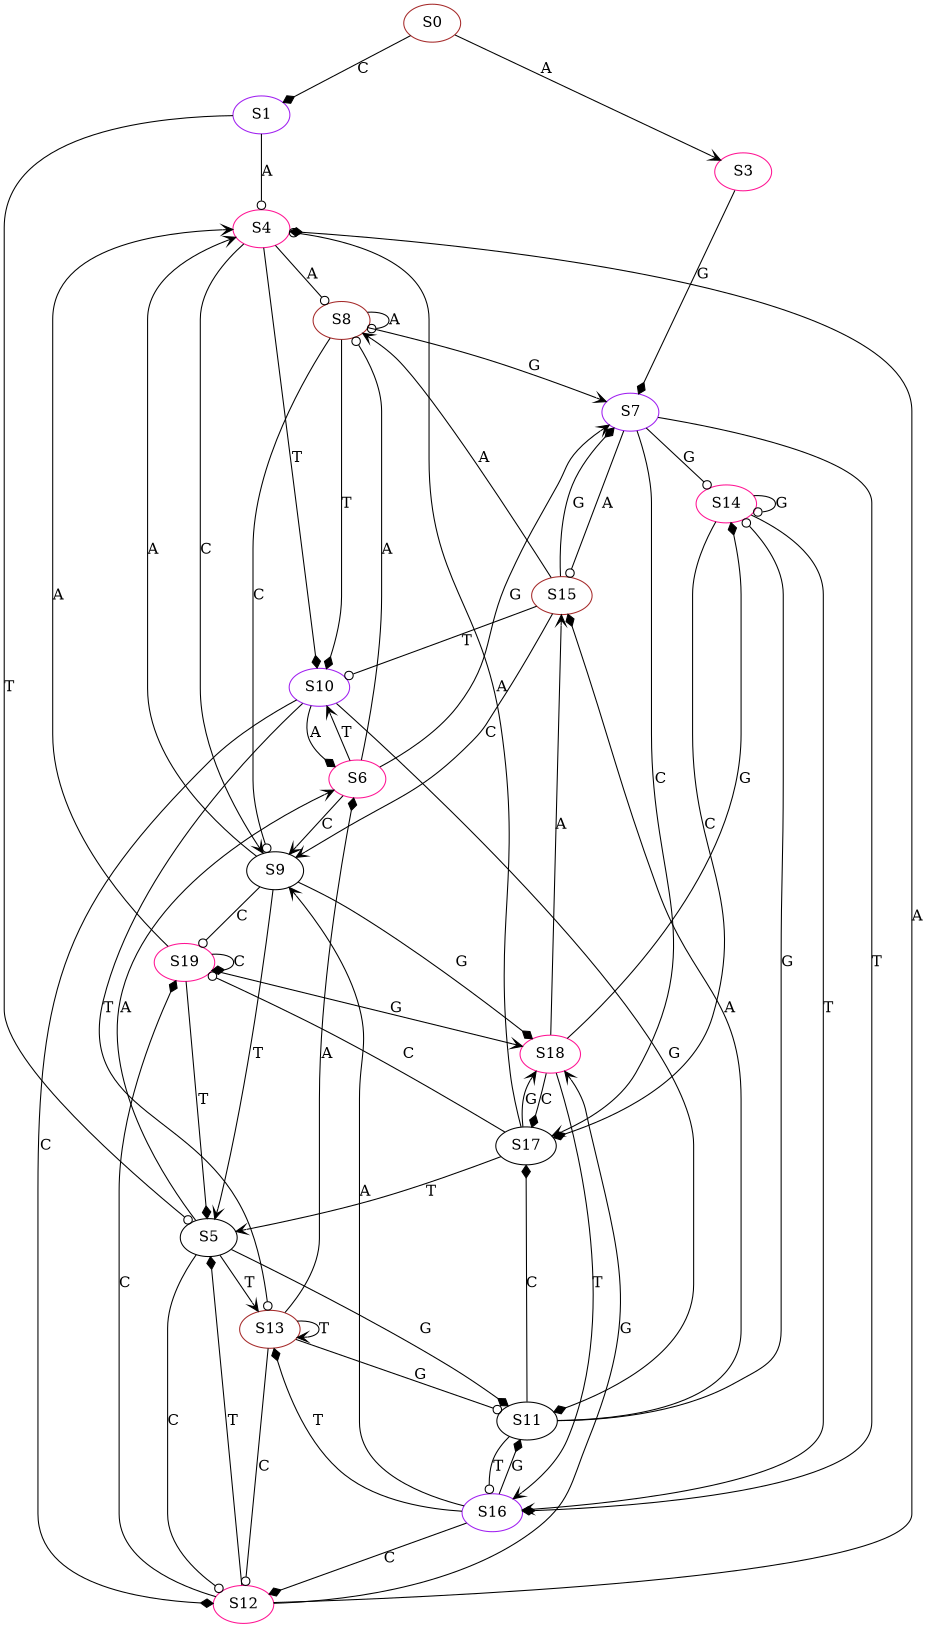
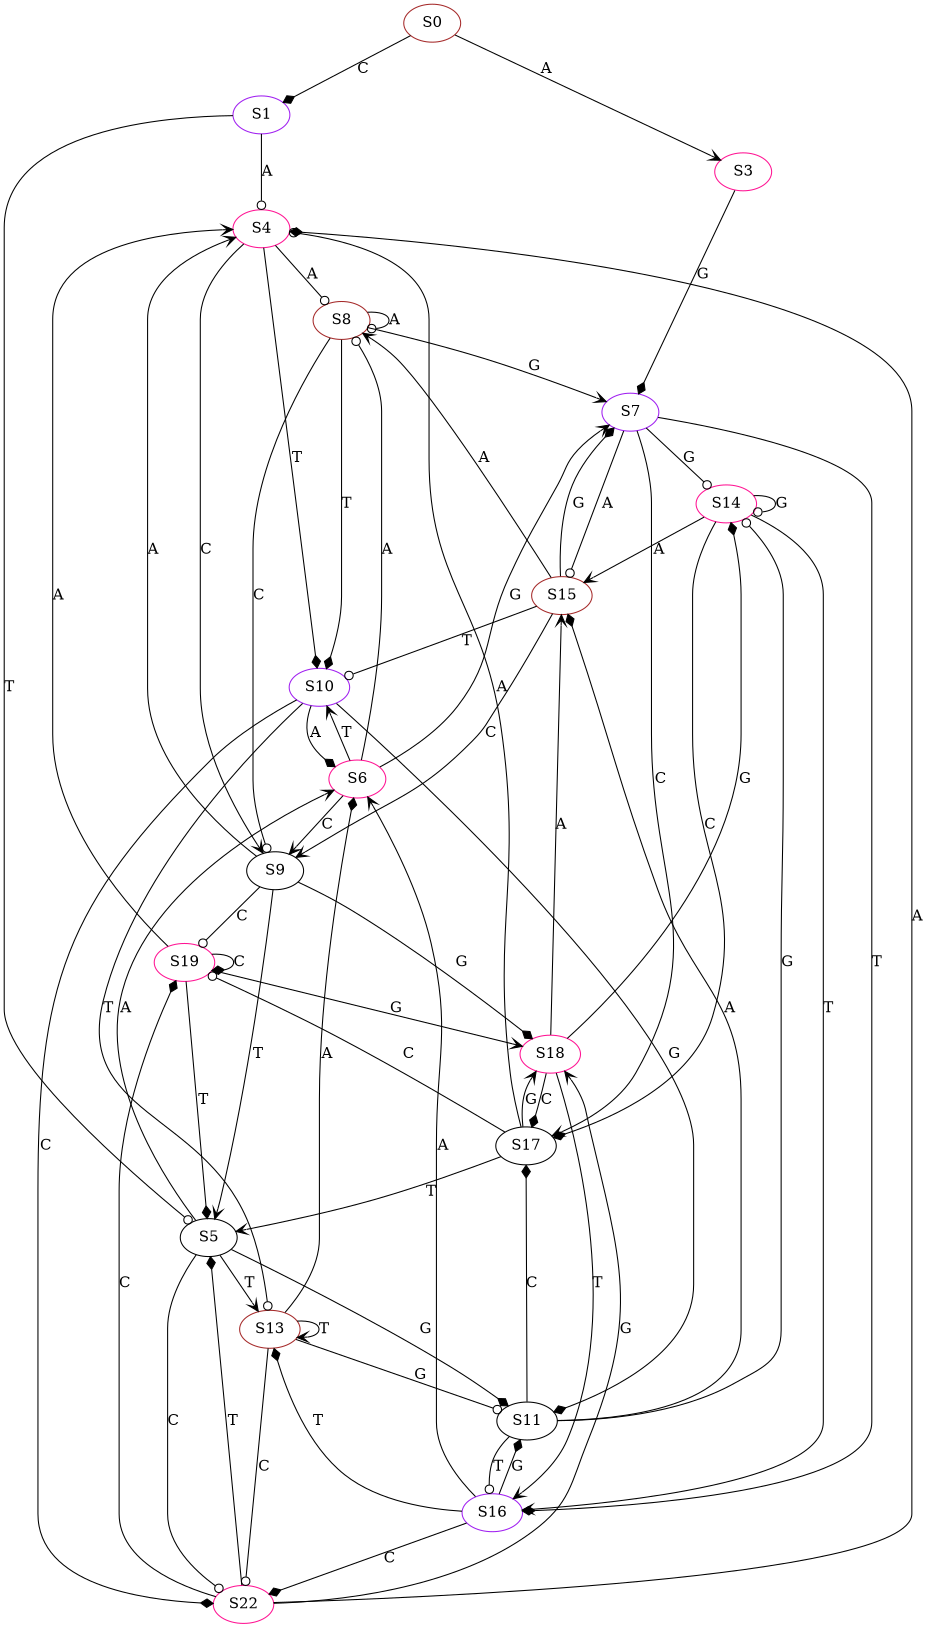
none -> (643, 550)
(359, 1222) -> (436, 1151)
(244, 1604) -> (244, 1604)
